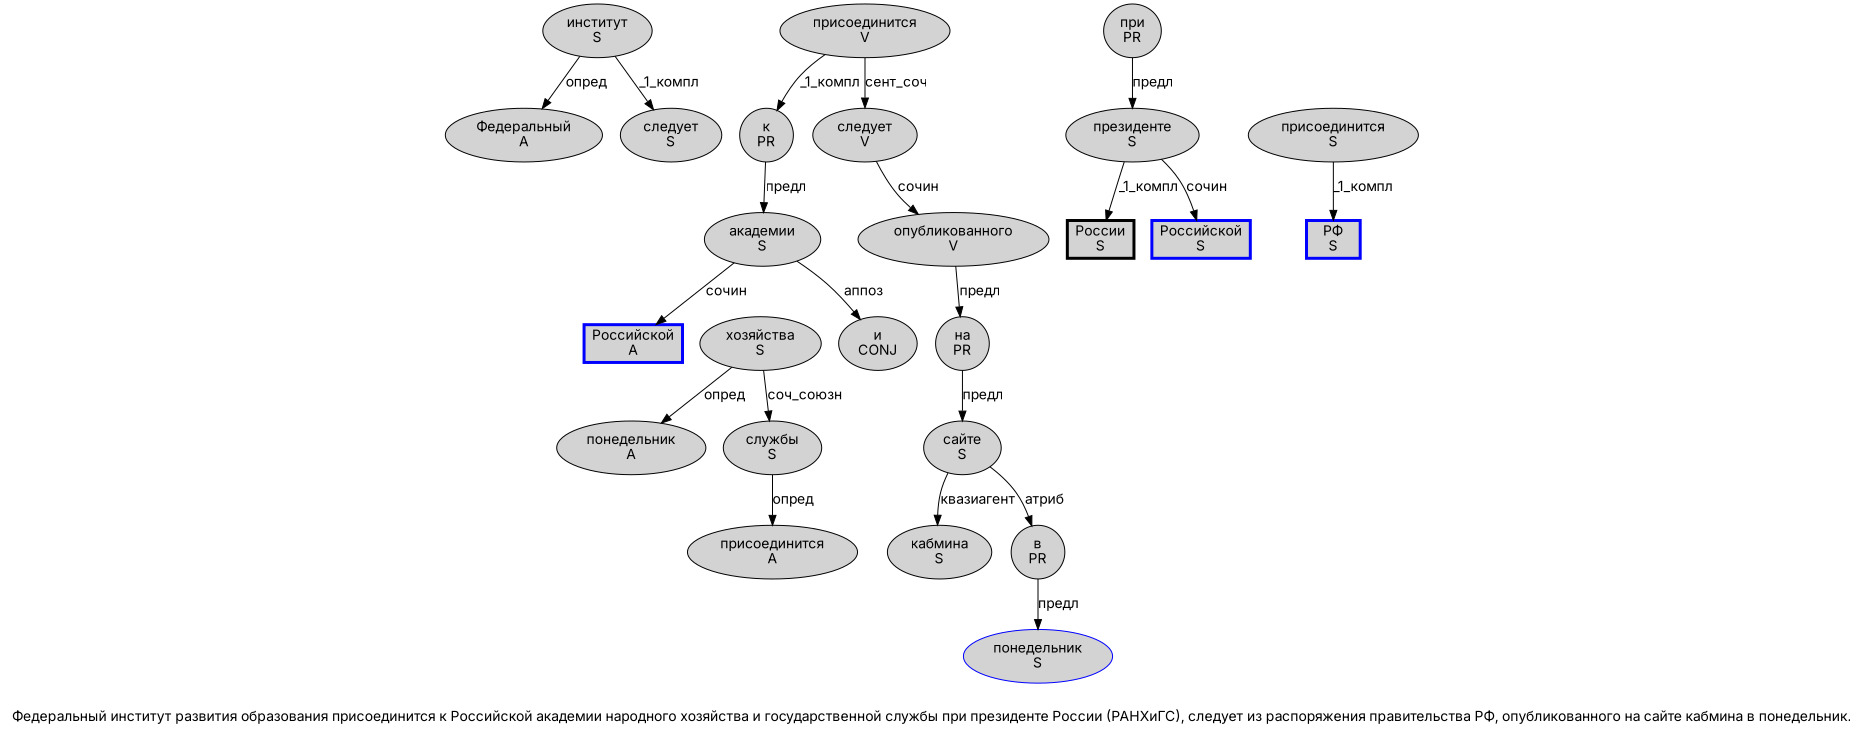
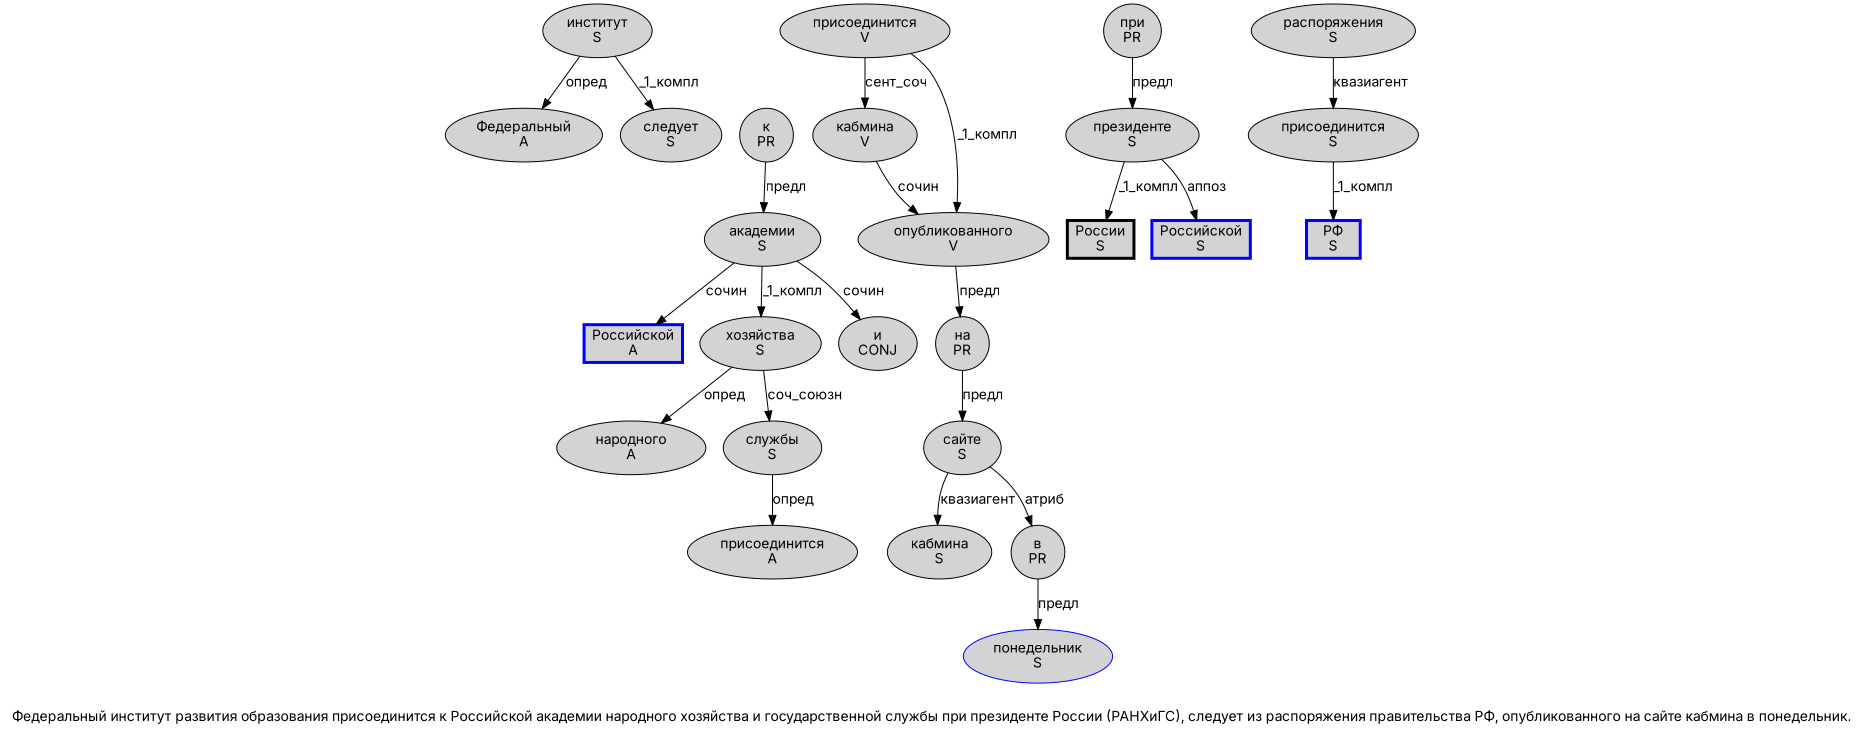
none -> (1333, 31)
(800, 75) -> (951, 122)
(865, 135) -> (865, 135)
(1207, 187) -> (1207, 187)
none -> (762, 286)
(864, 291) -> (864, 291)
(631, 448) -> (631, 448)
